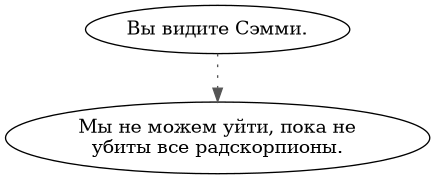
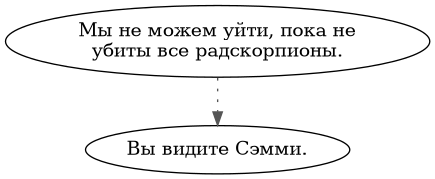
(218, 71) -> (218, 95)
